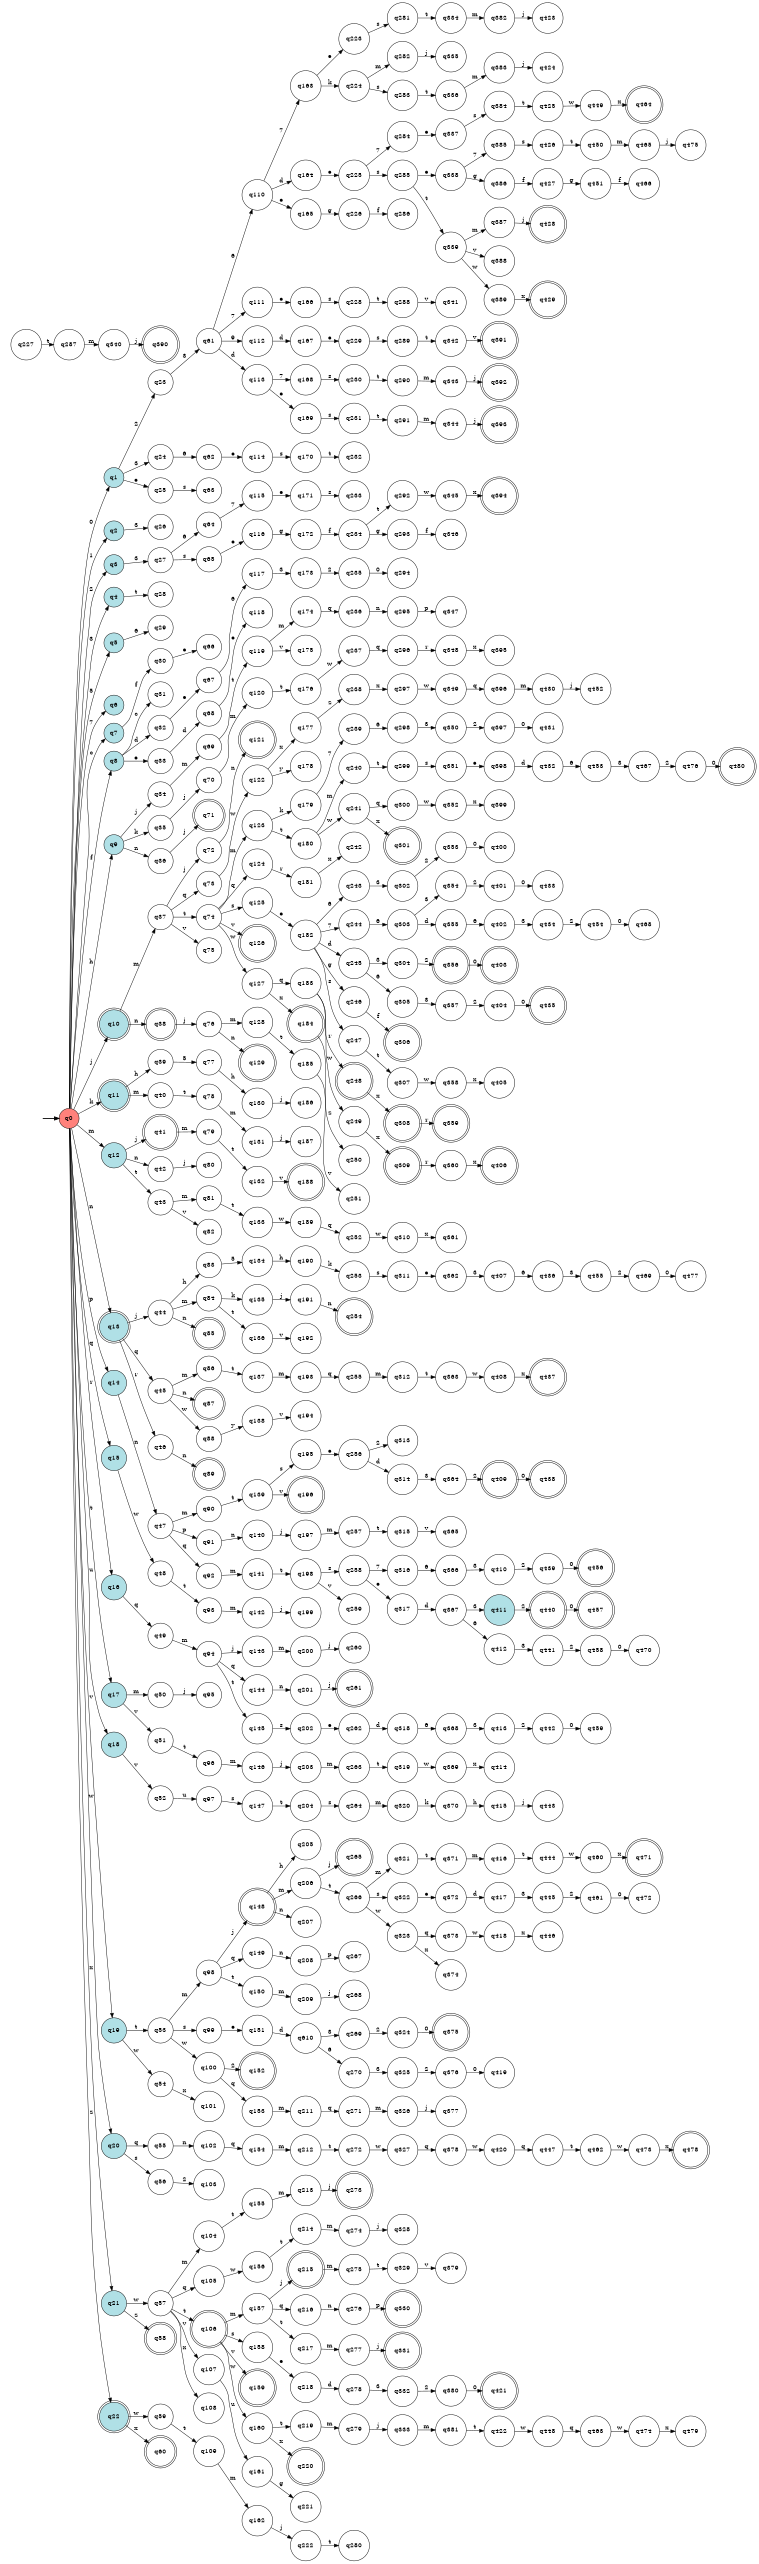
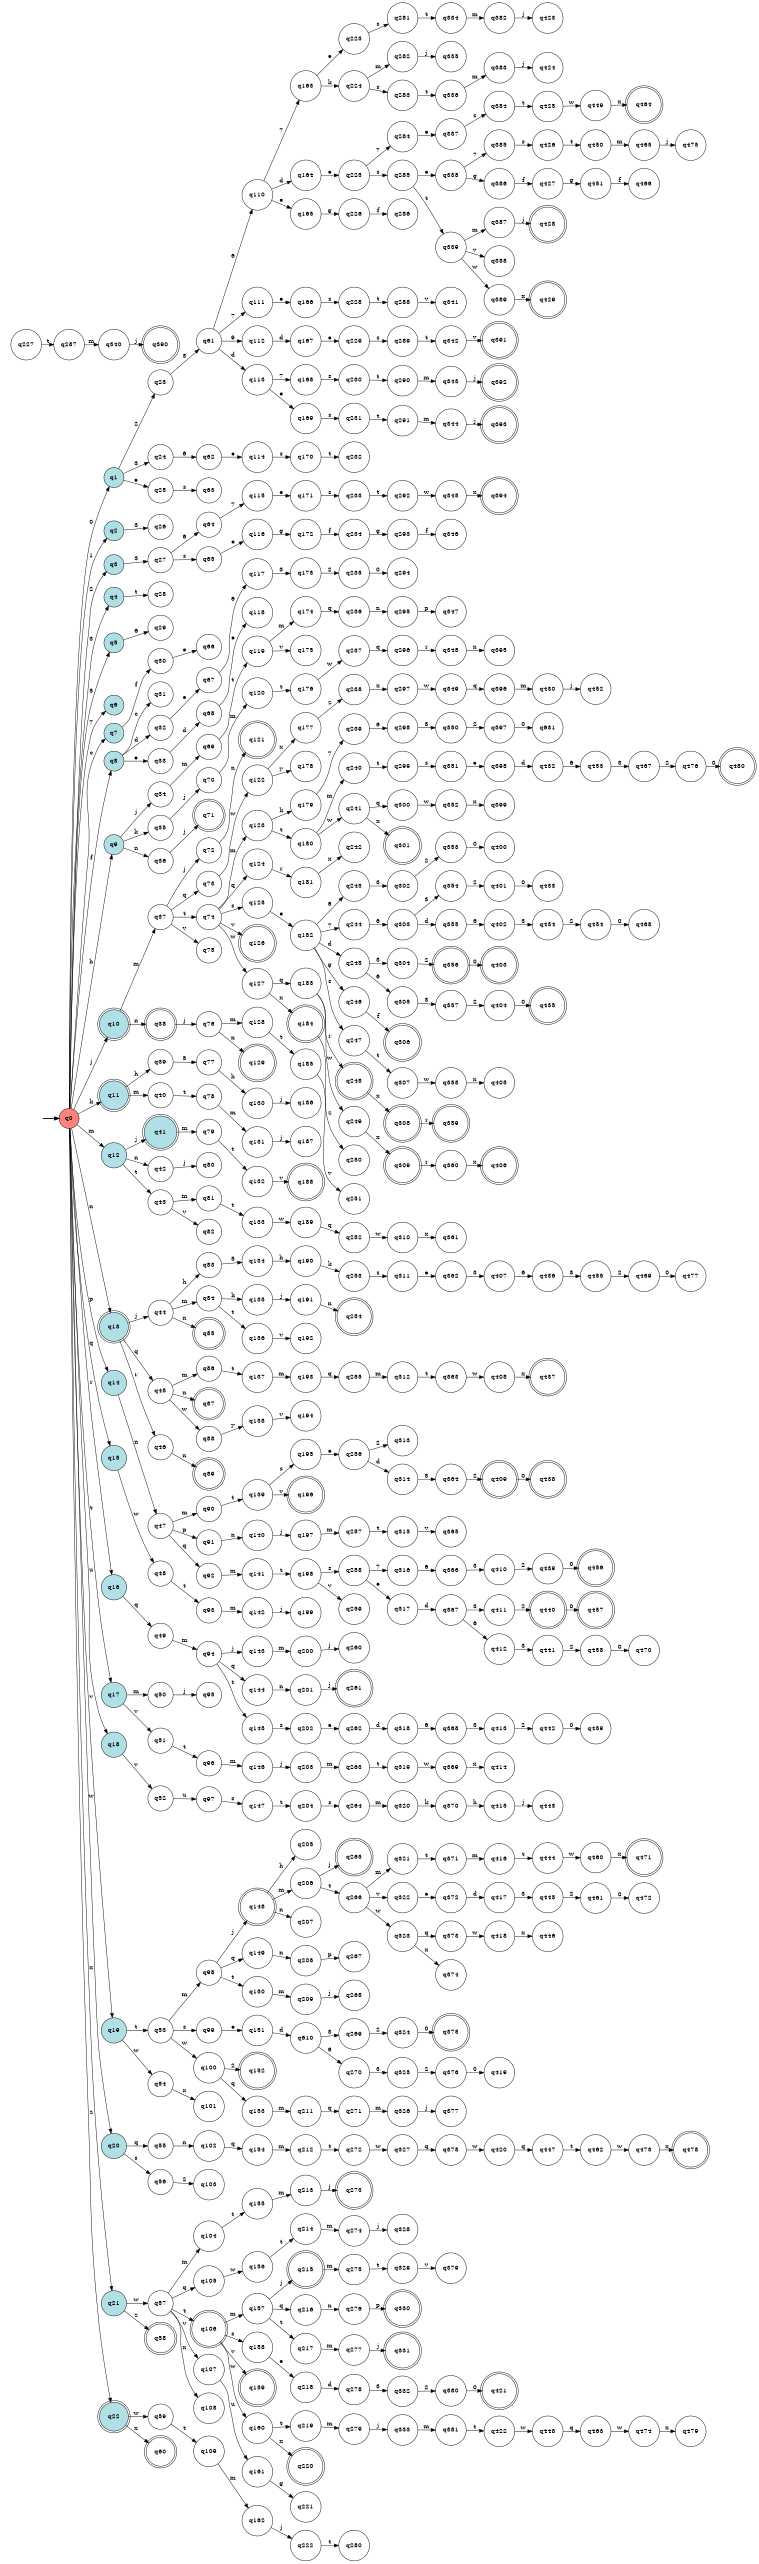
(377, 517) -> (376, 496)
(548, 728) -> (548, 728)
(161, 1132) -> (161, 1132)
(499, 1610) -> (499, 1610)
(378, 1894) -> (378, 1894)
